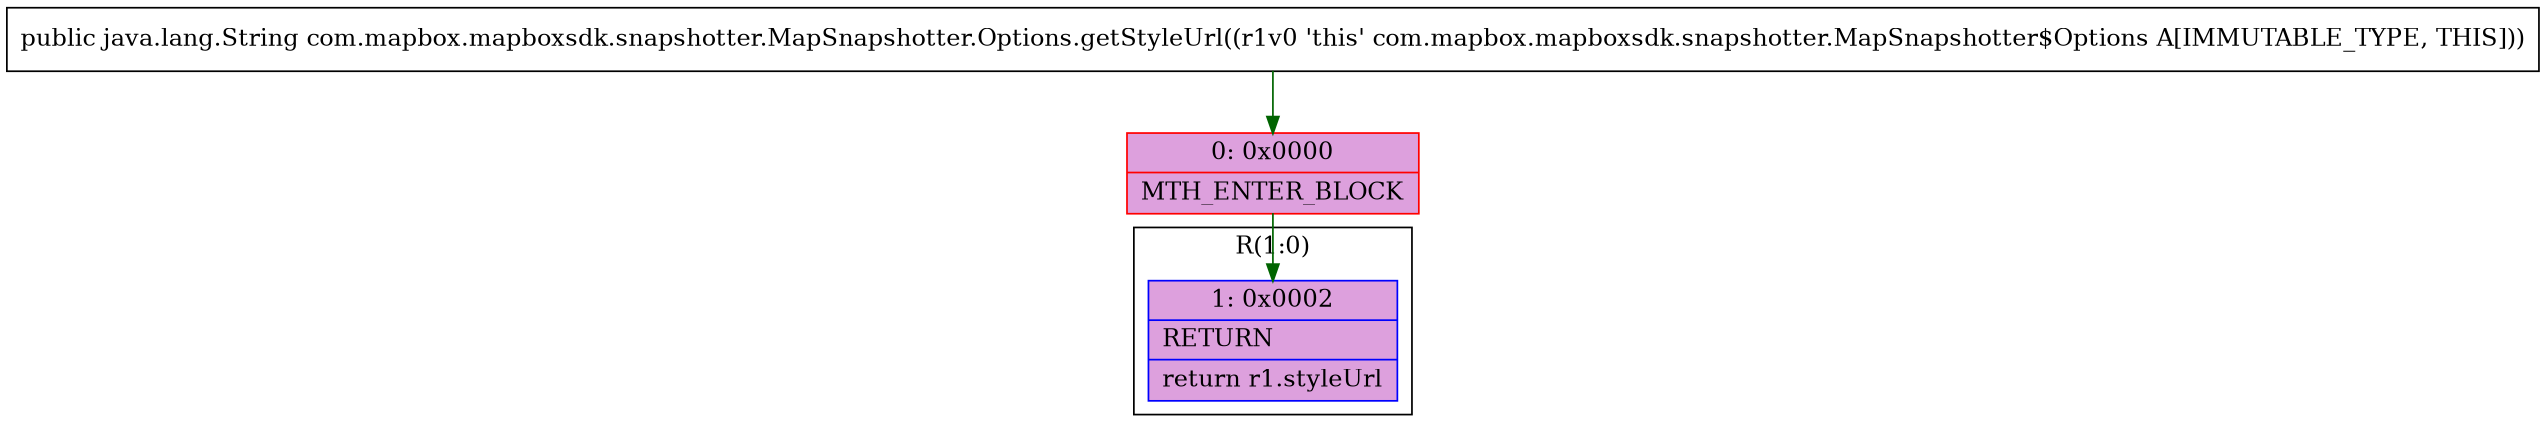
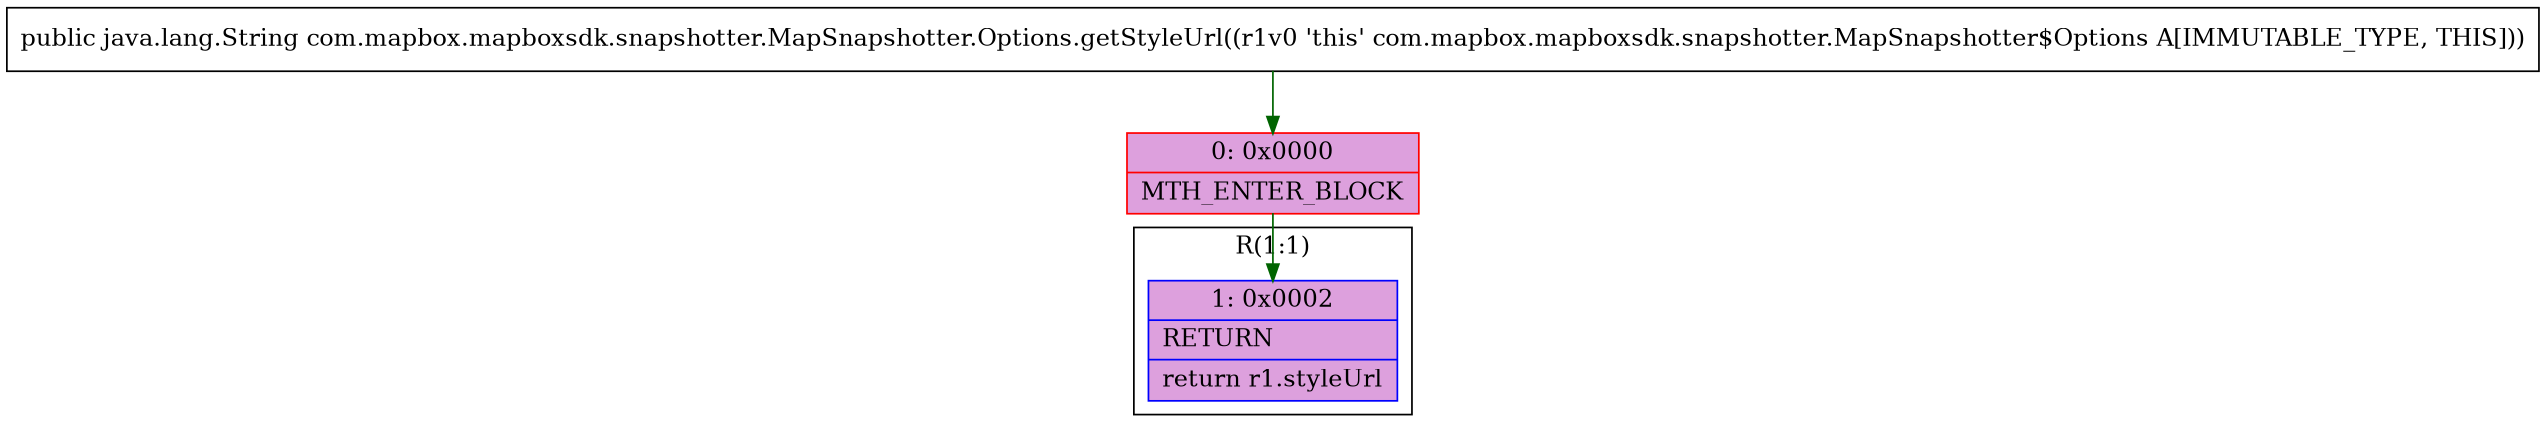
(1273, 247) -> (1273, 247)
